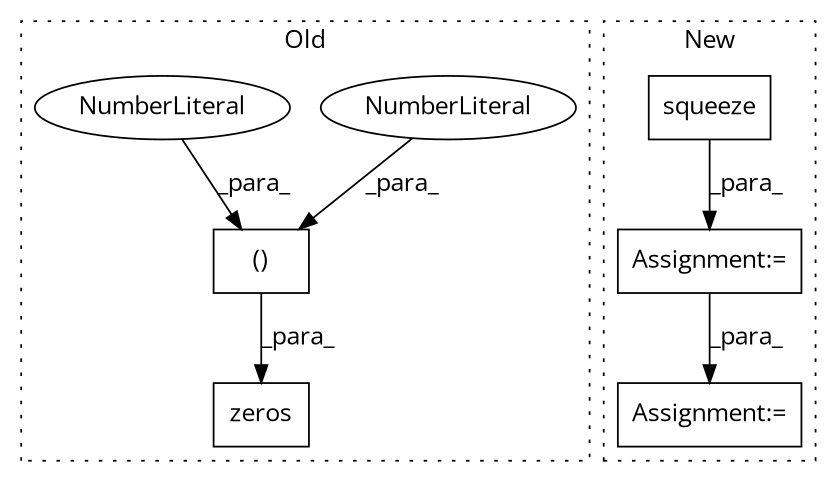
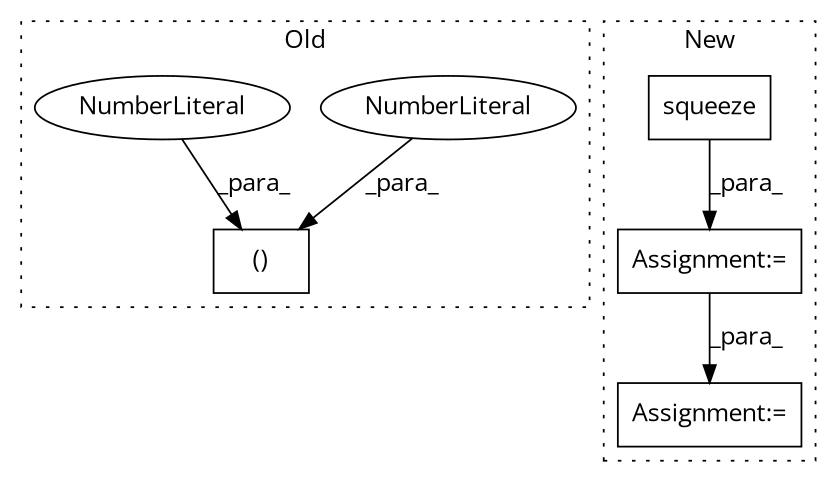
(261, 415) -> none
